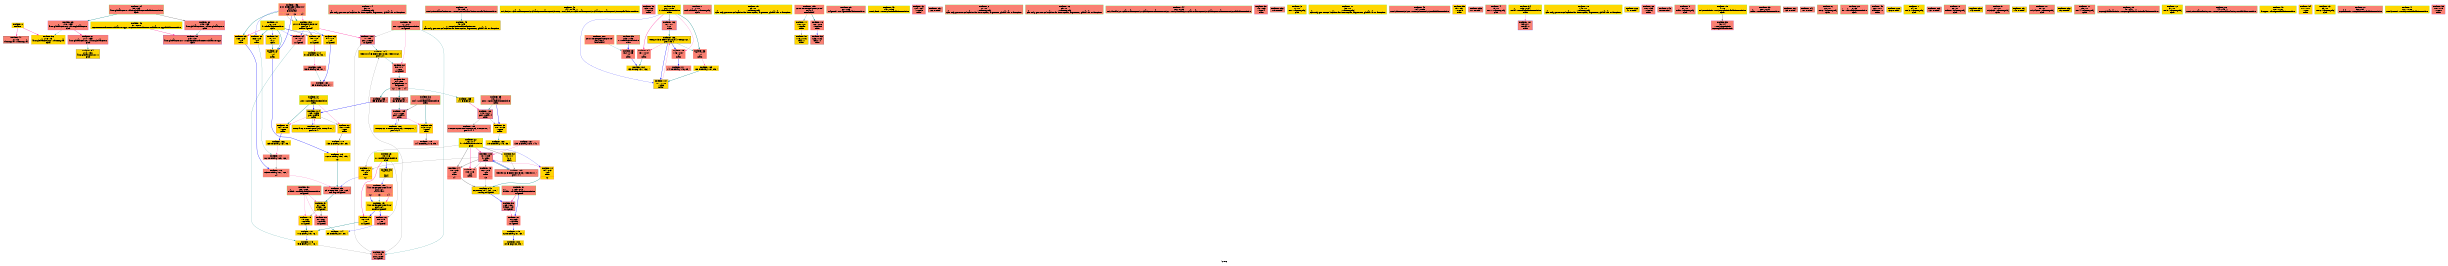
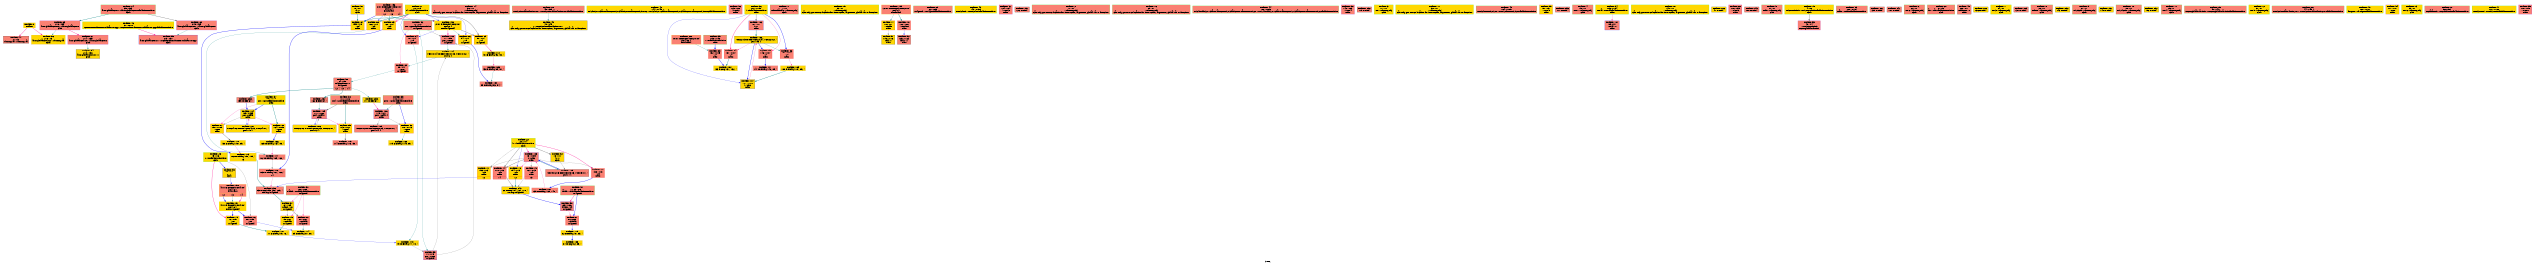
(693, 28) -> (780, 28)
(272, 32) -> (432, 17)
none -> (572, 182)
